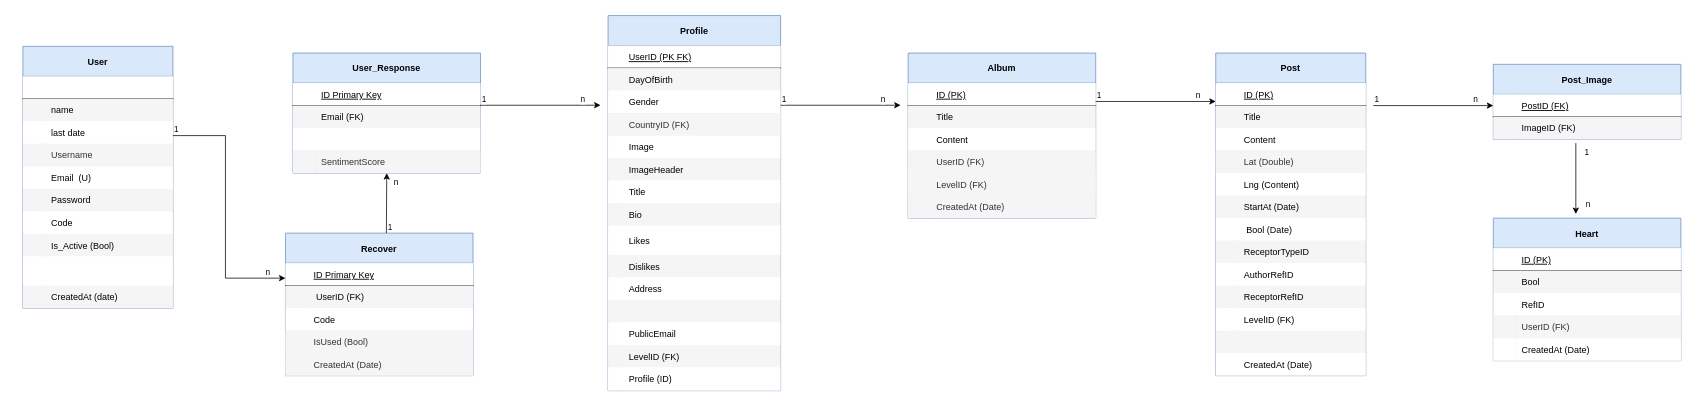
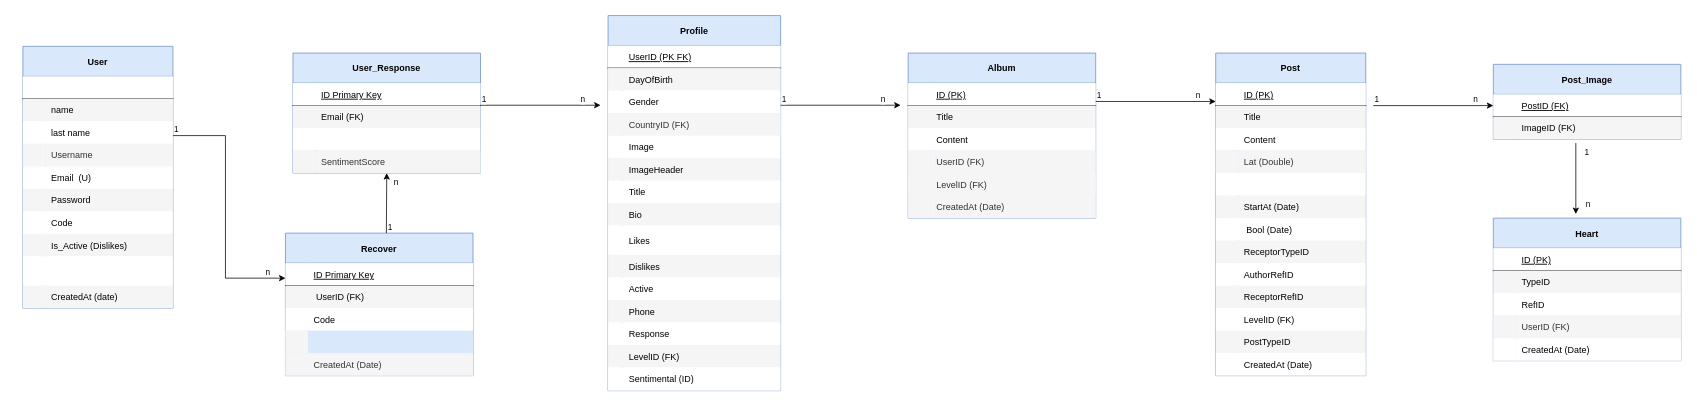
(71, 133) -> (71, 133)
(1302, 184) -> none
(88, 245) -> (96, 245)
(1530, 282) -> (1536, 282)
(646, 289) -> (642, 289)
none -> (702, 311)
(652, 334) -> (649, 334)
(390, 342) -> none
none -> (1302, 342)
(655, 379) -> (665, 379)
